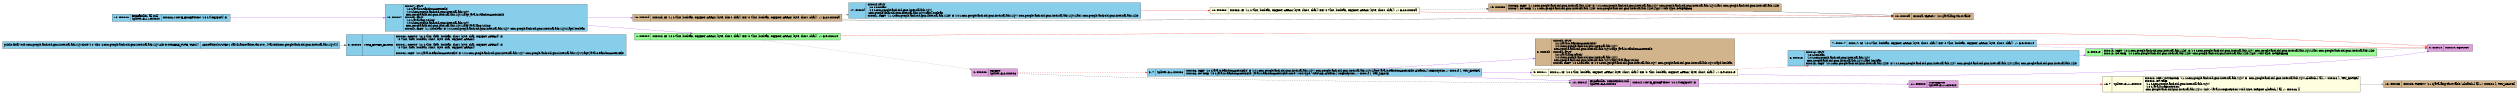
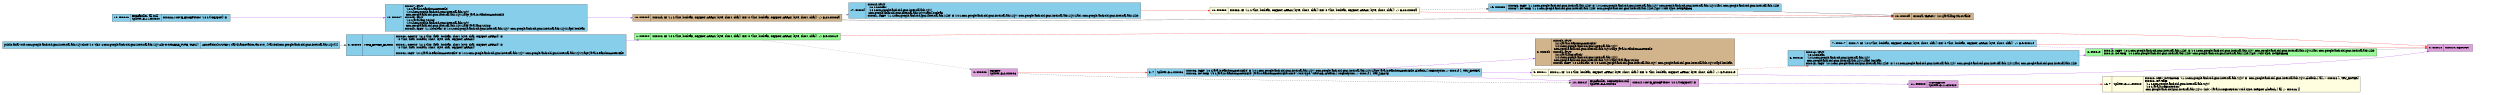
(1635, 8) -> (1635, 8)
(639, 29) -> (632, 40)
(1082, 72) -> (1082, 72)
(2450, 84) -> none
